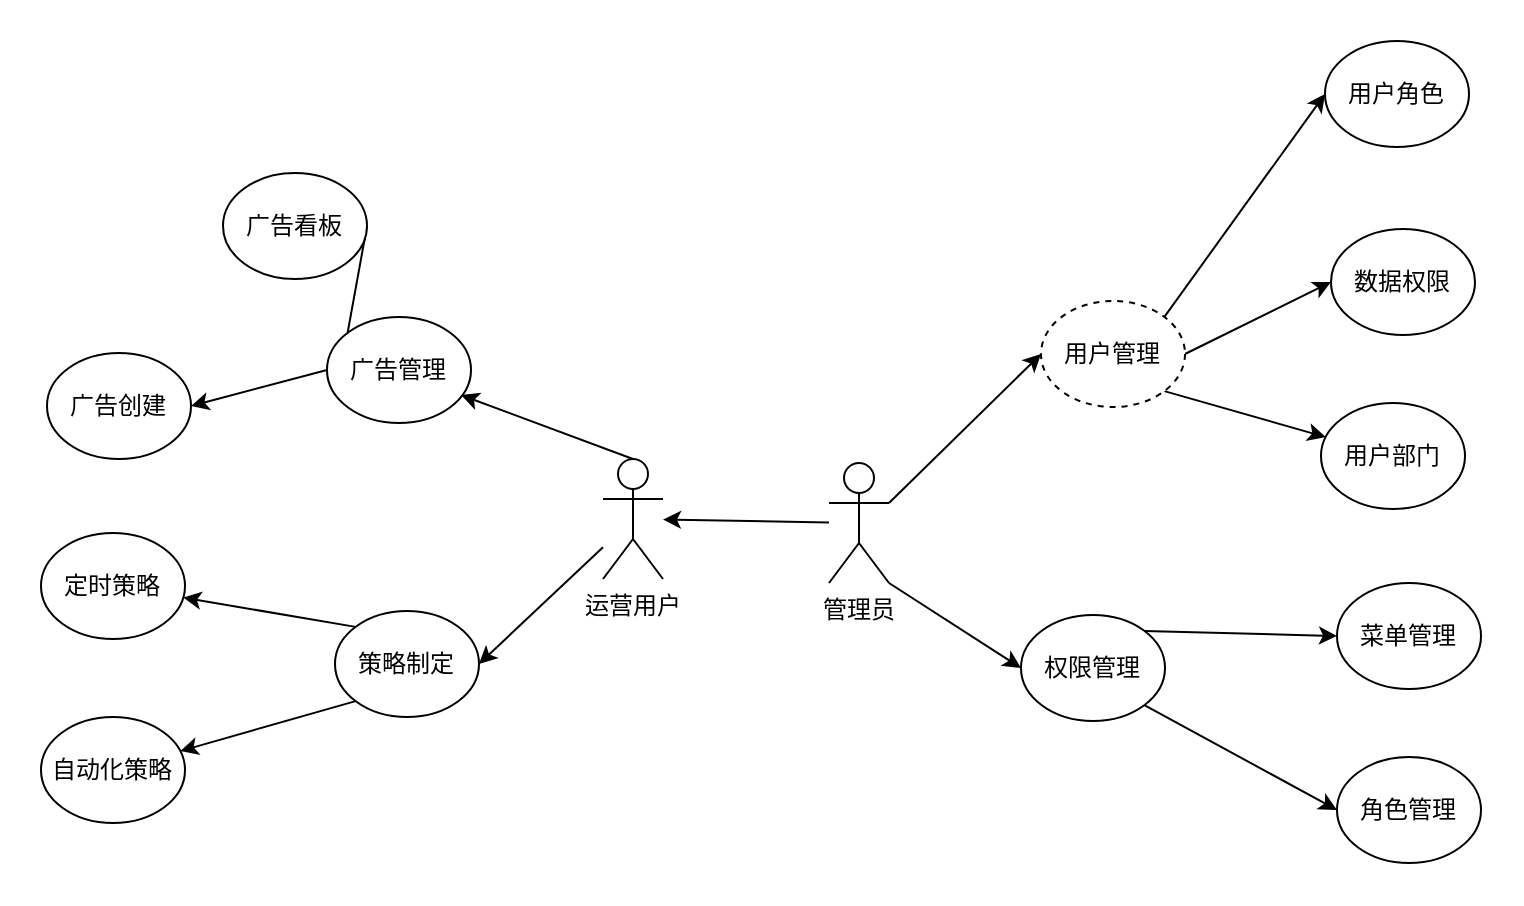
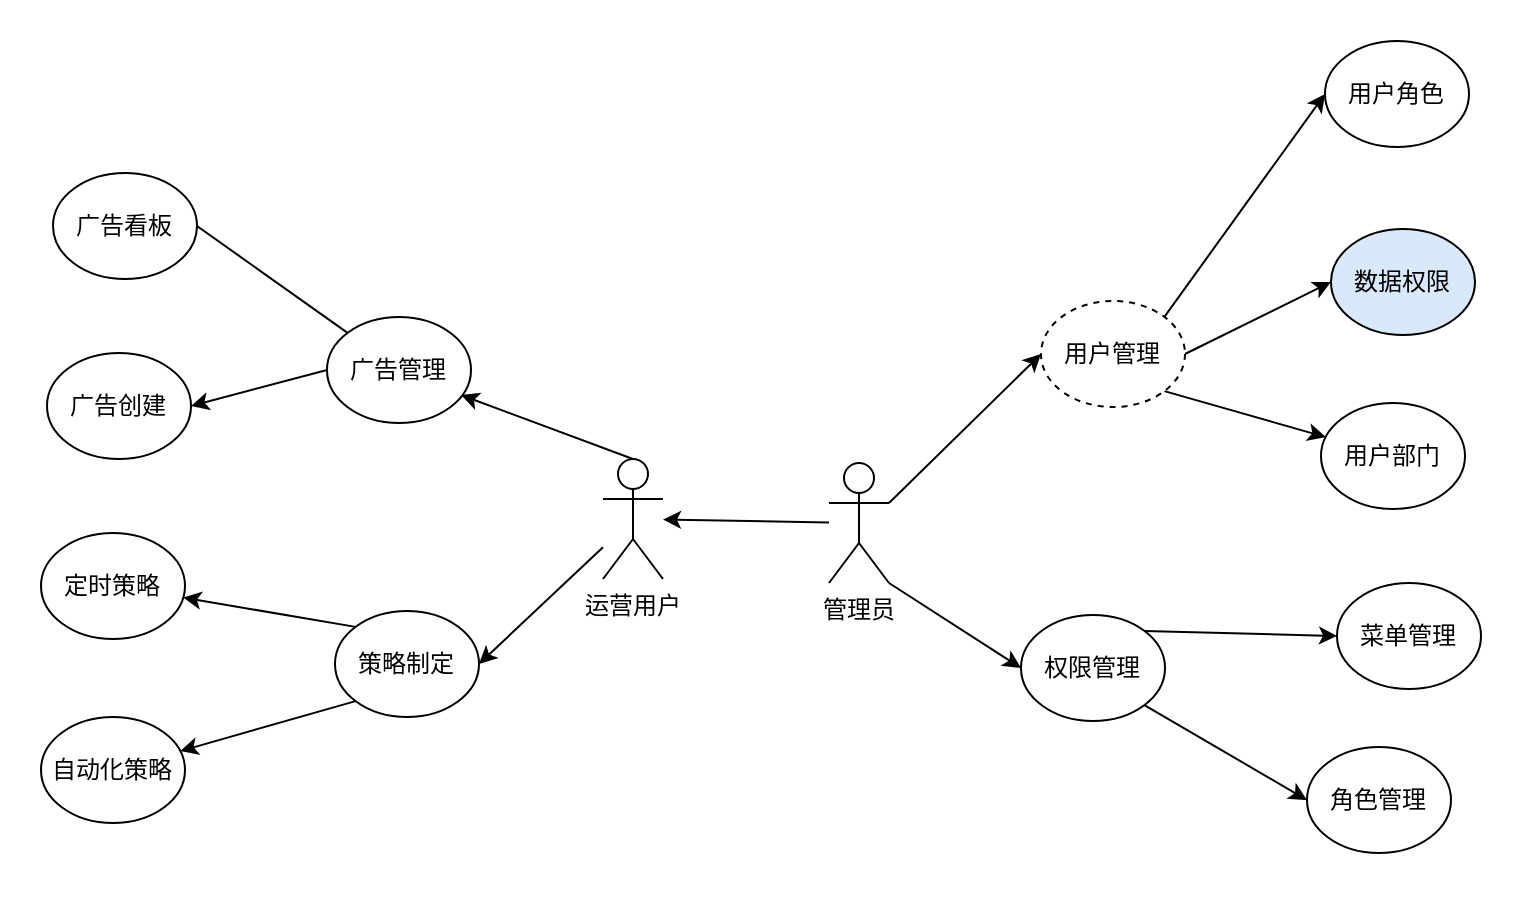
(295, 226) -> (125, 226)
(1403, 282) -> (1403, 282)
(1409, 810) -> (1379, 800)
